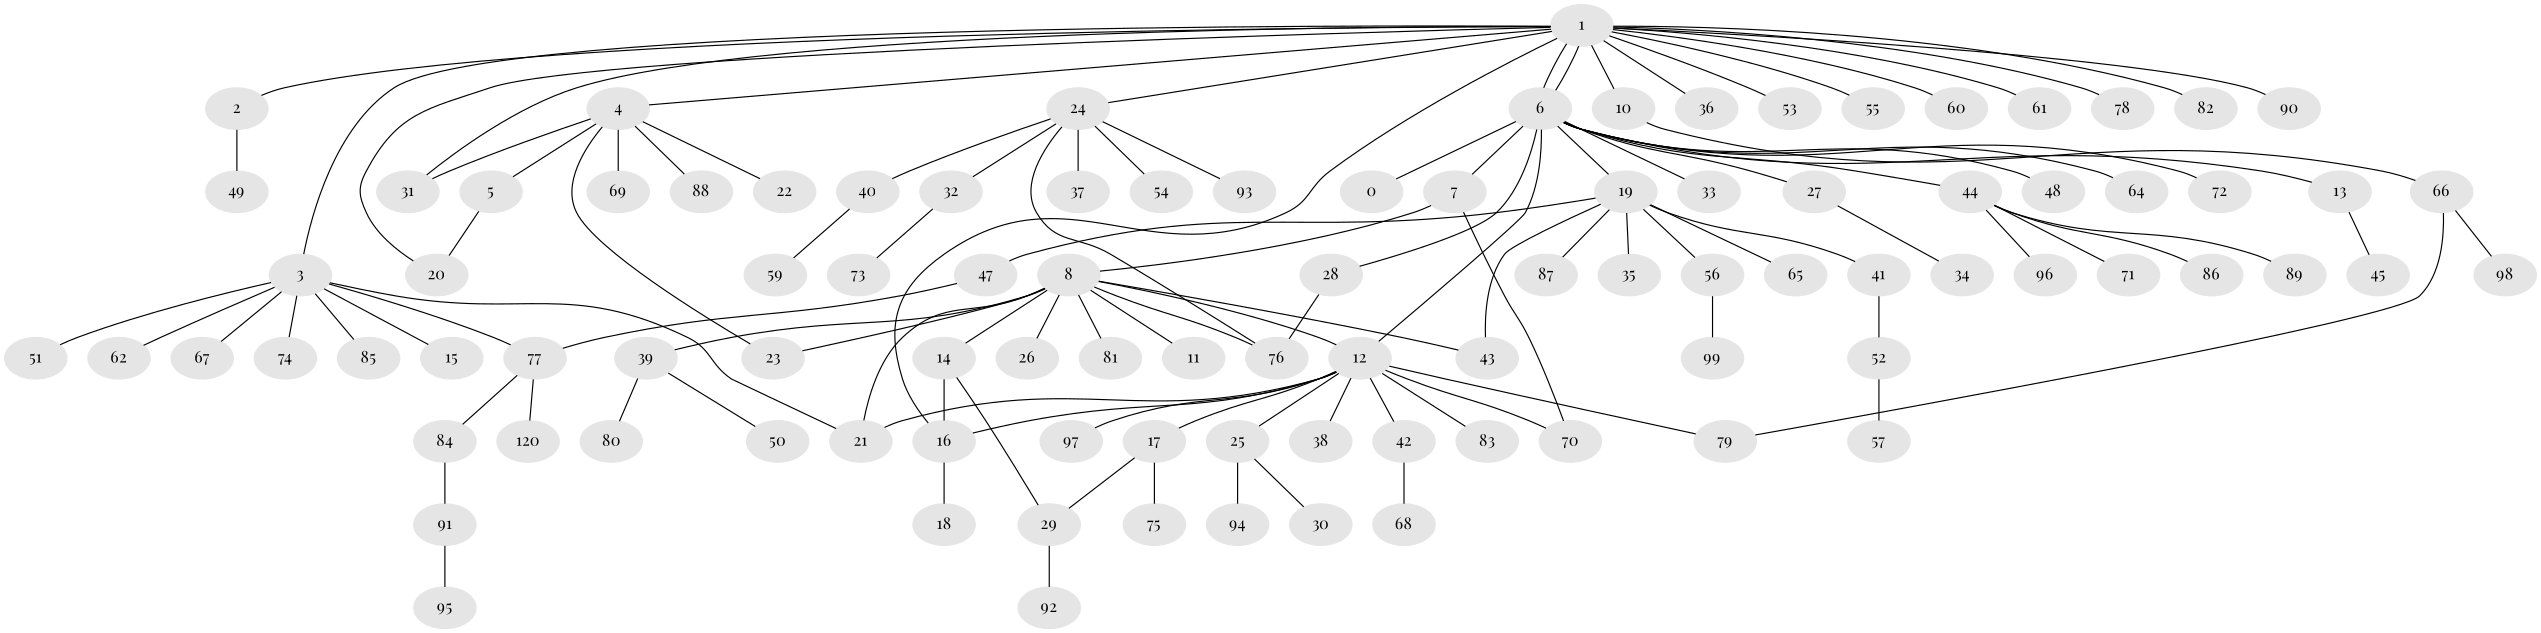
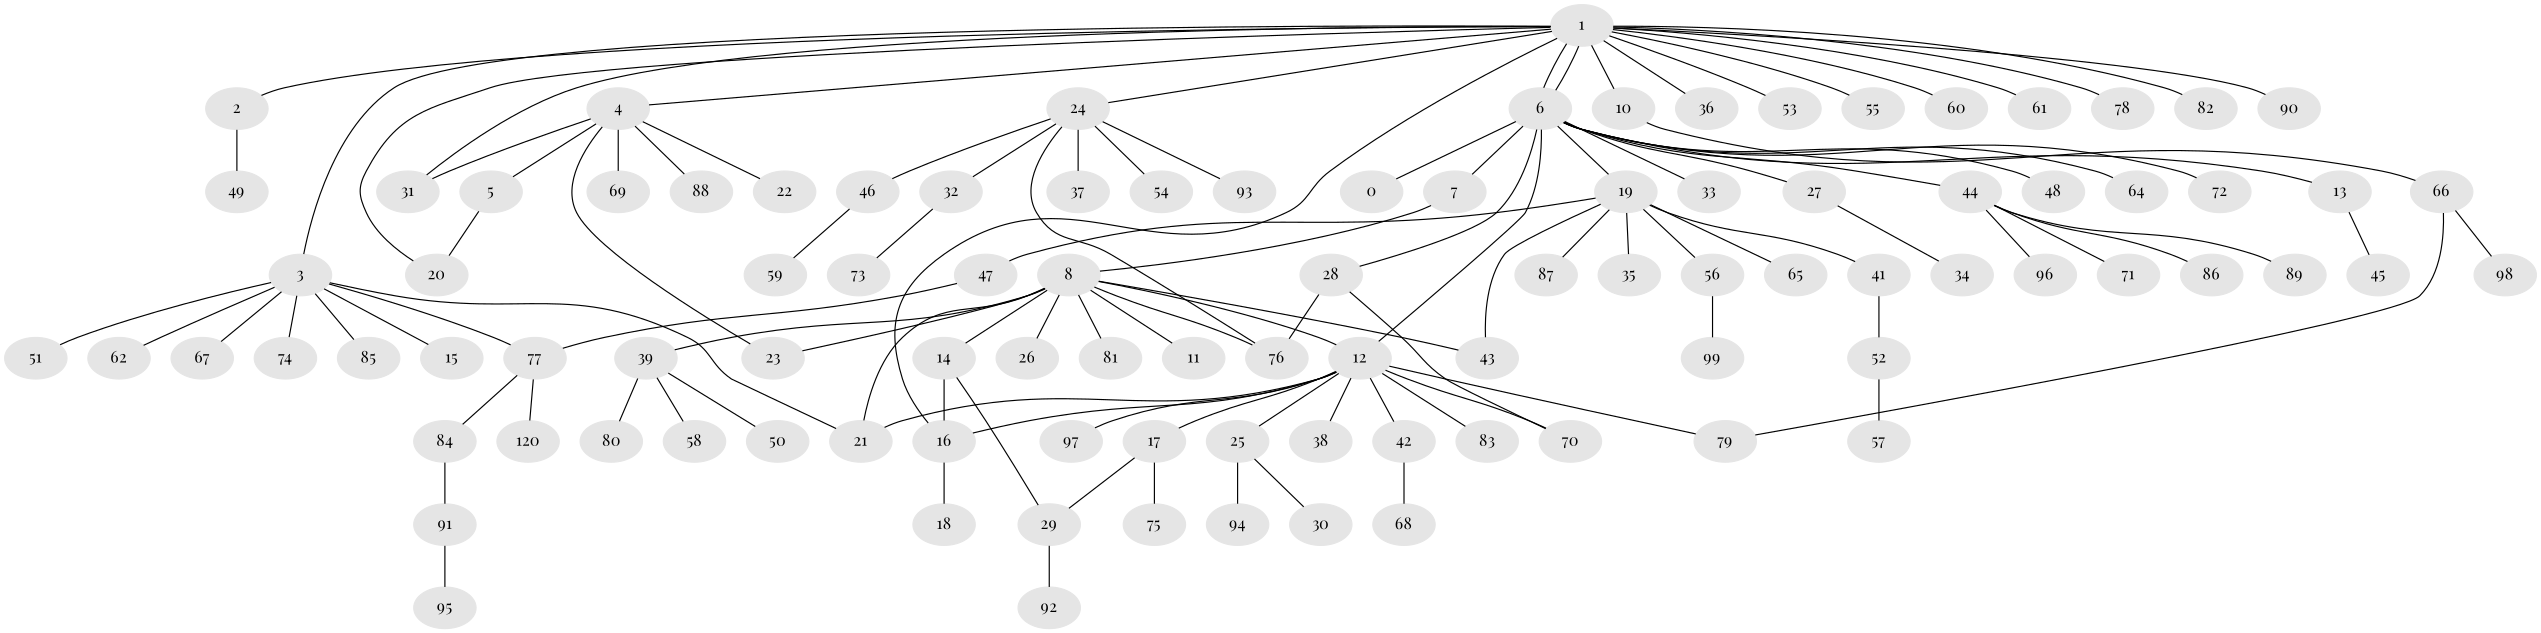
(868, 192) -> (868, 192)
(1516, 315) -> (1429, 366)
none -> (694, 441)
